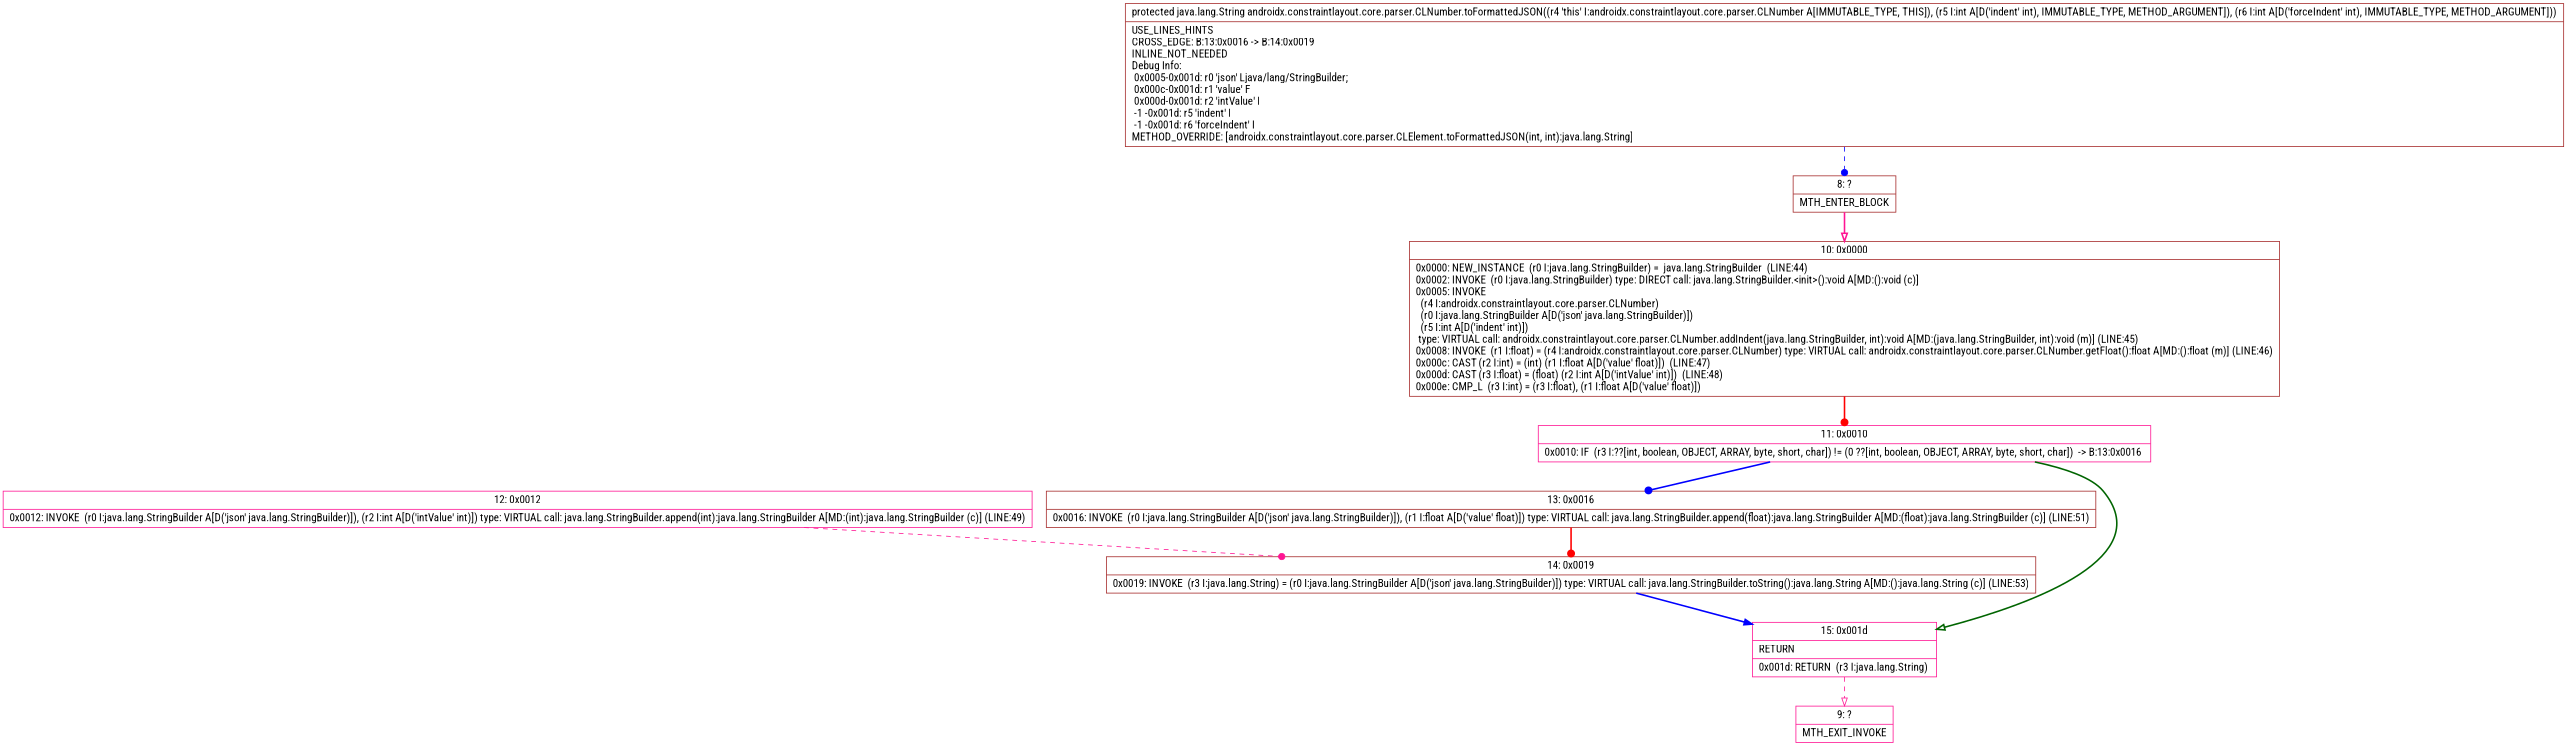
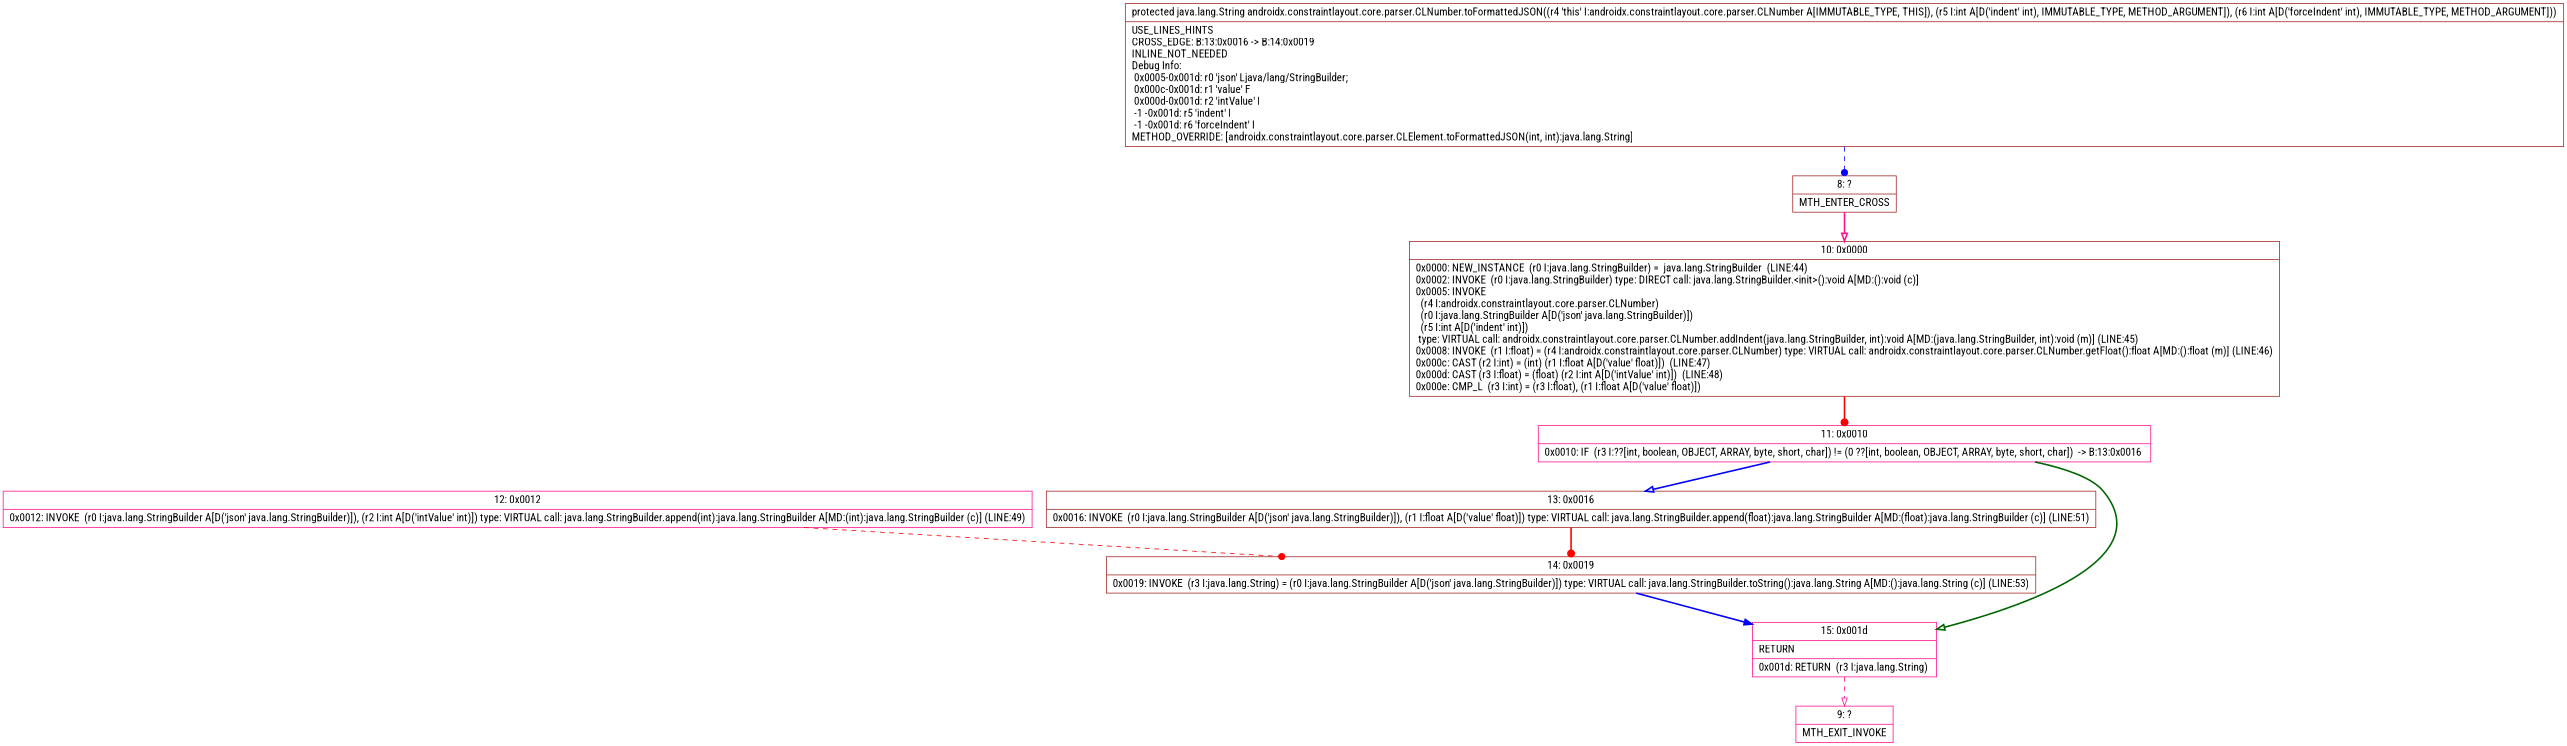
(1845, 203) -> (1845, 203)
(1711, 476) -> (1712, 476)
(1041, 542) -> (1041, 542)
